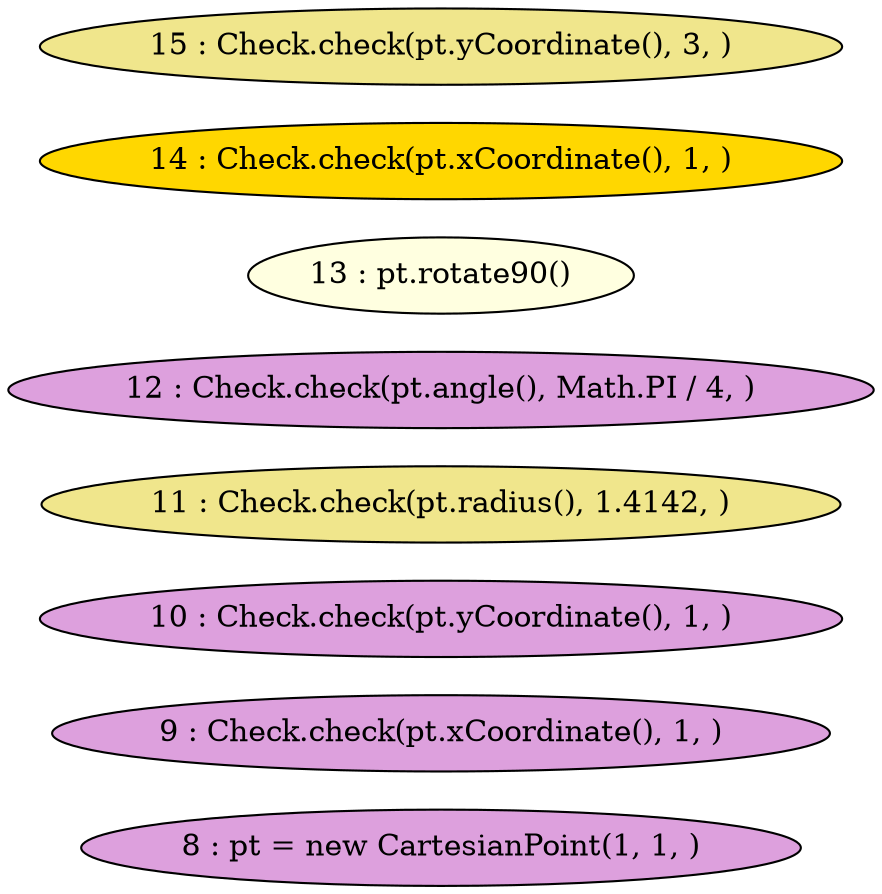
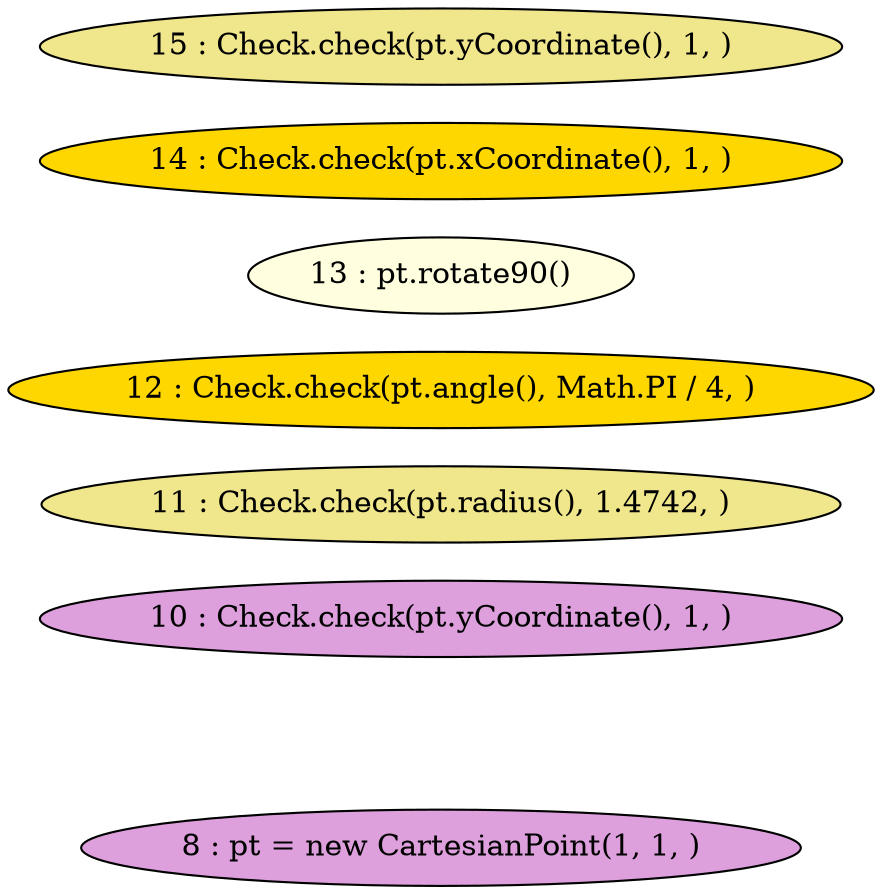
(441, 47) -> (441, 47)
(441, 390) -> (441, 390)
(441, 504) -> (441, 504)
(441, 733) -> none
